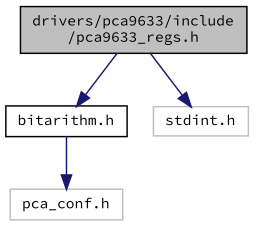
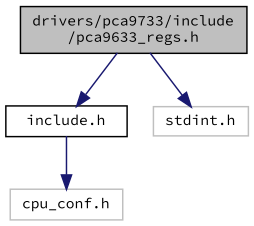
(134, 30) -> (134, 30)
(66, 121) -> (66, 121)
(66, 205) -> (66, 205)
